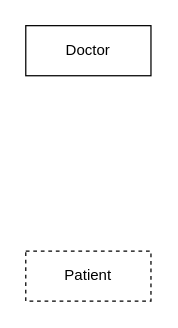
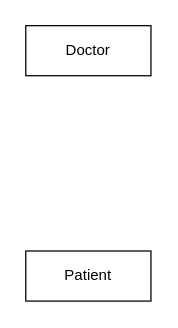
(88, 276) -> (88, 276)
